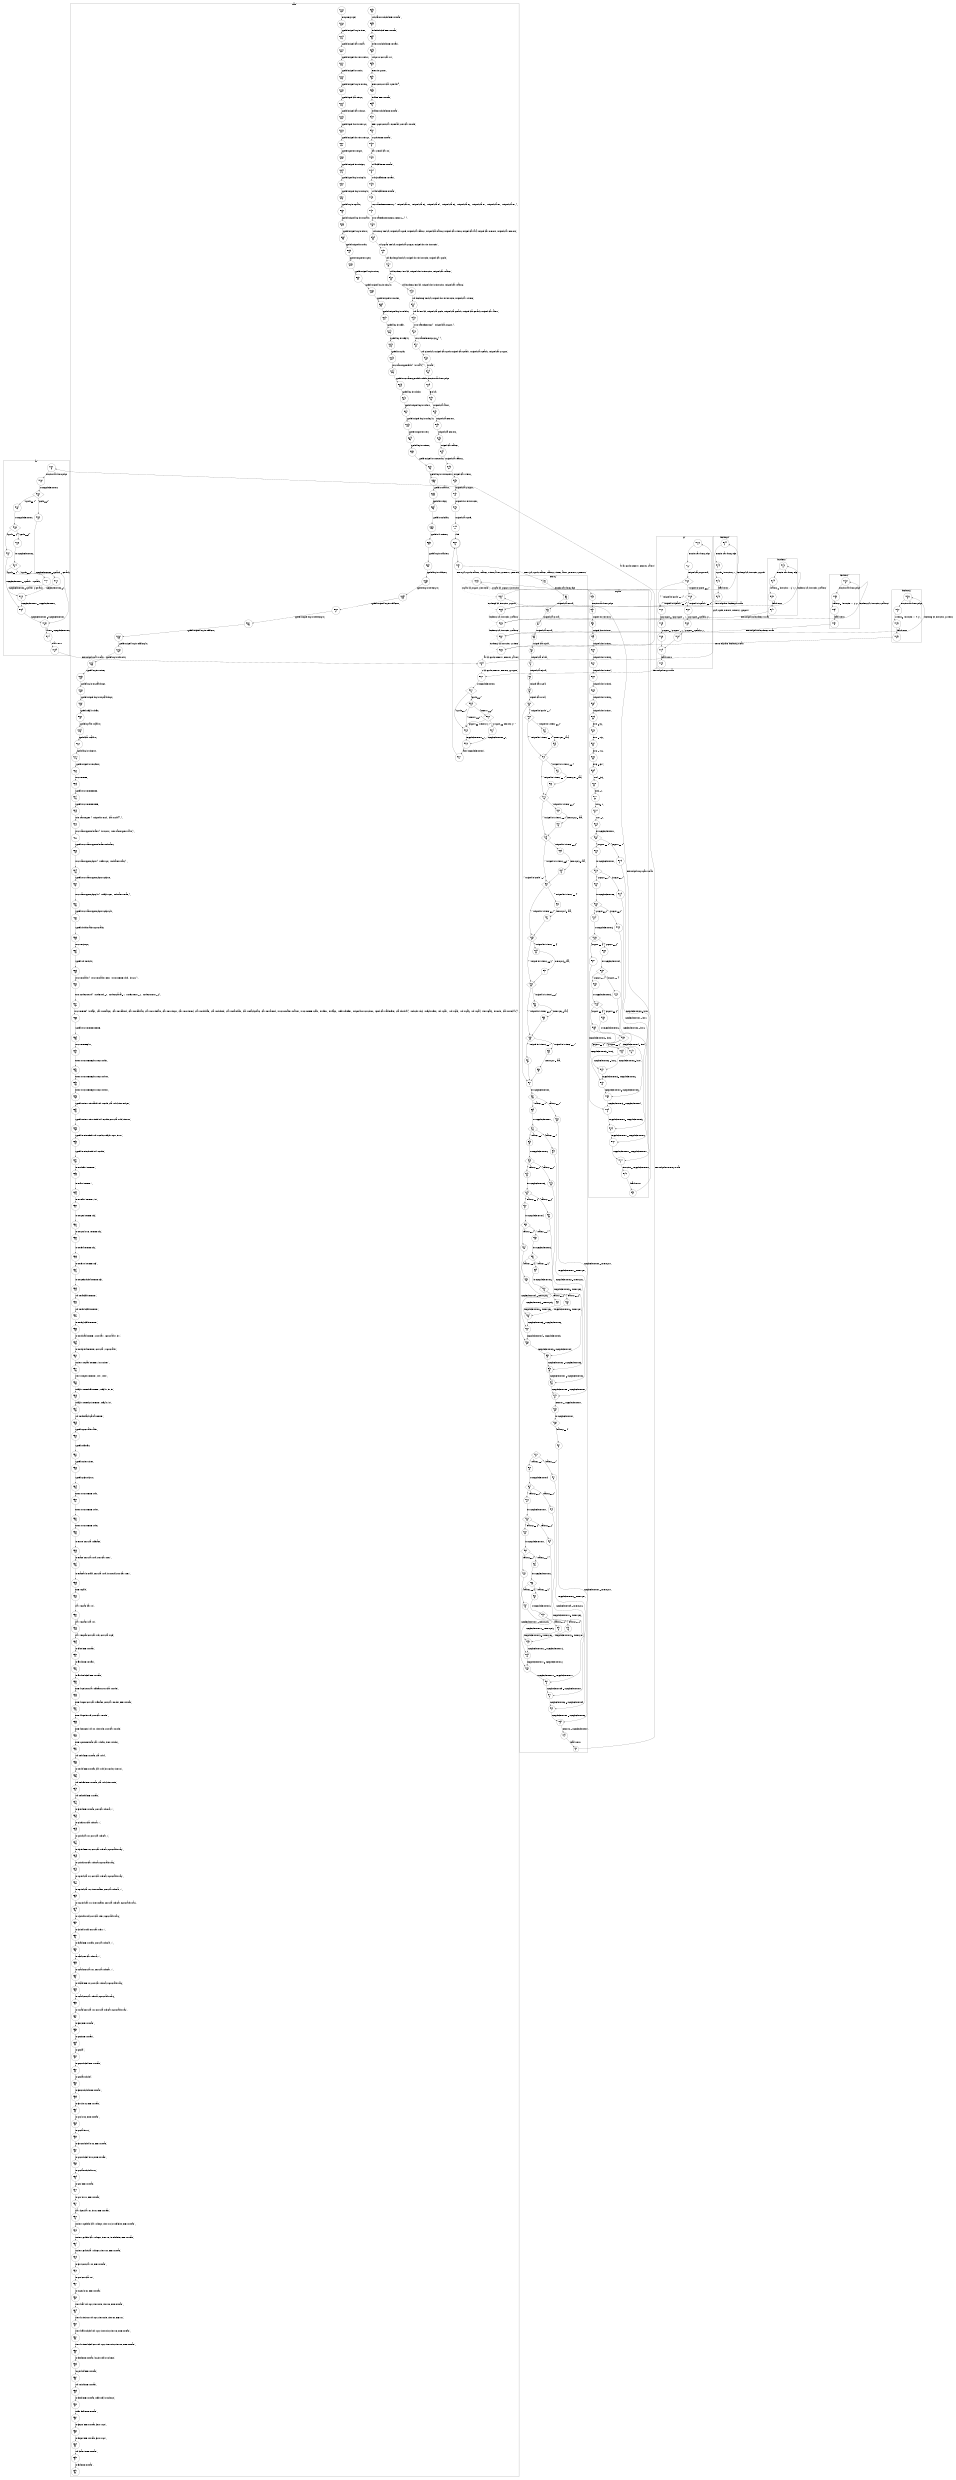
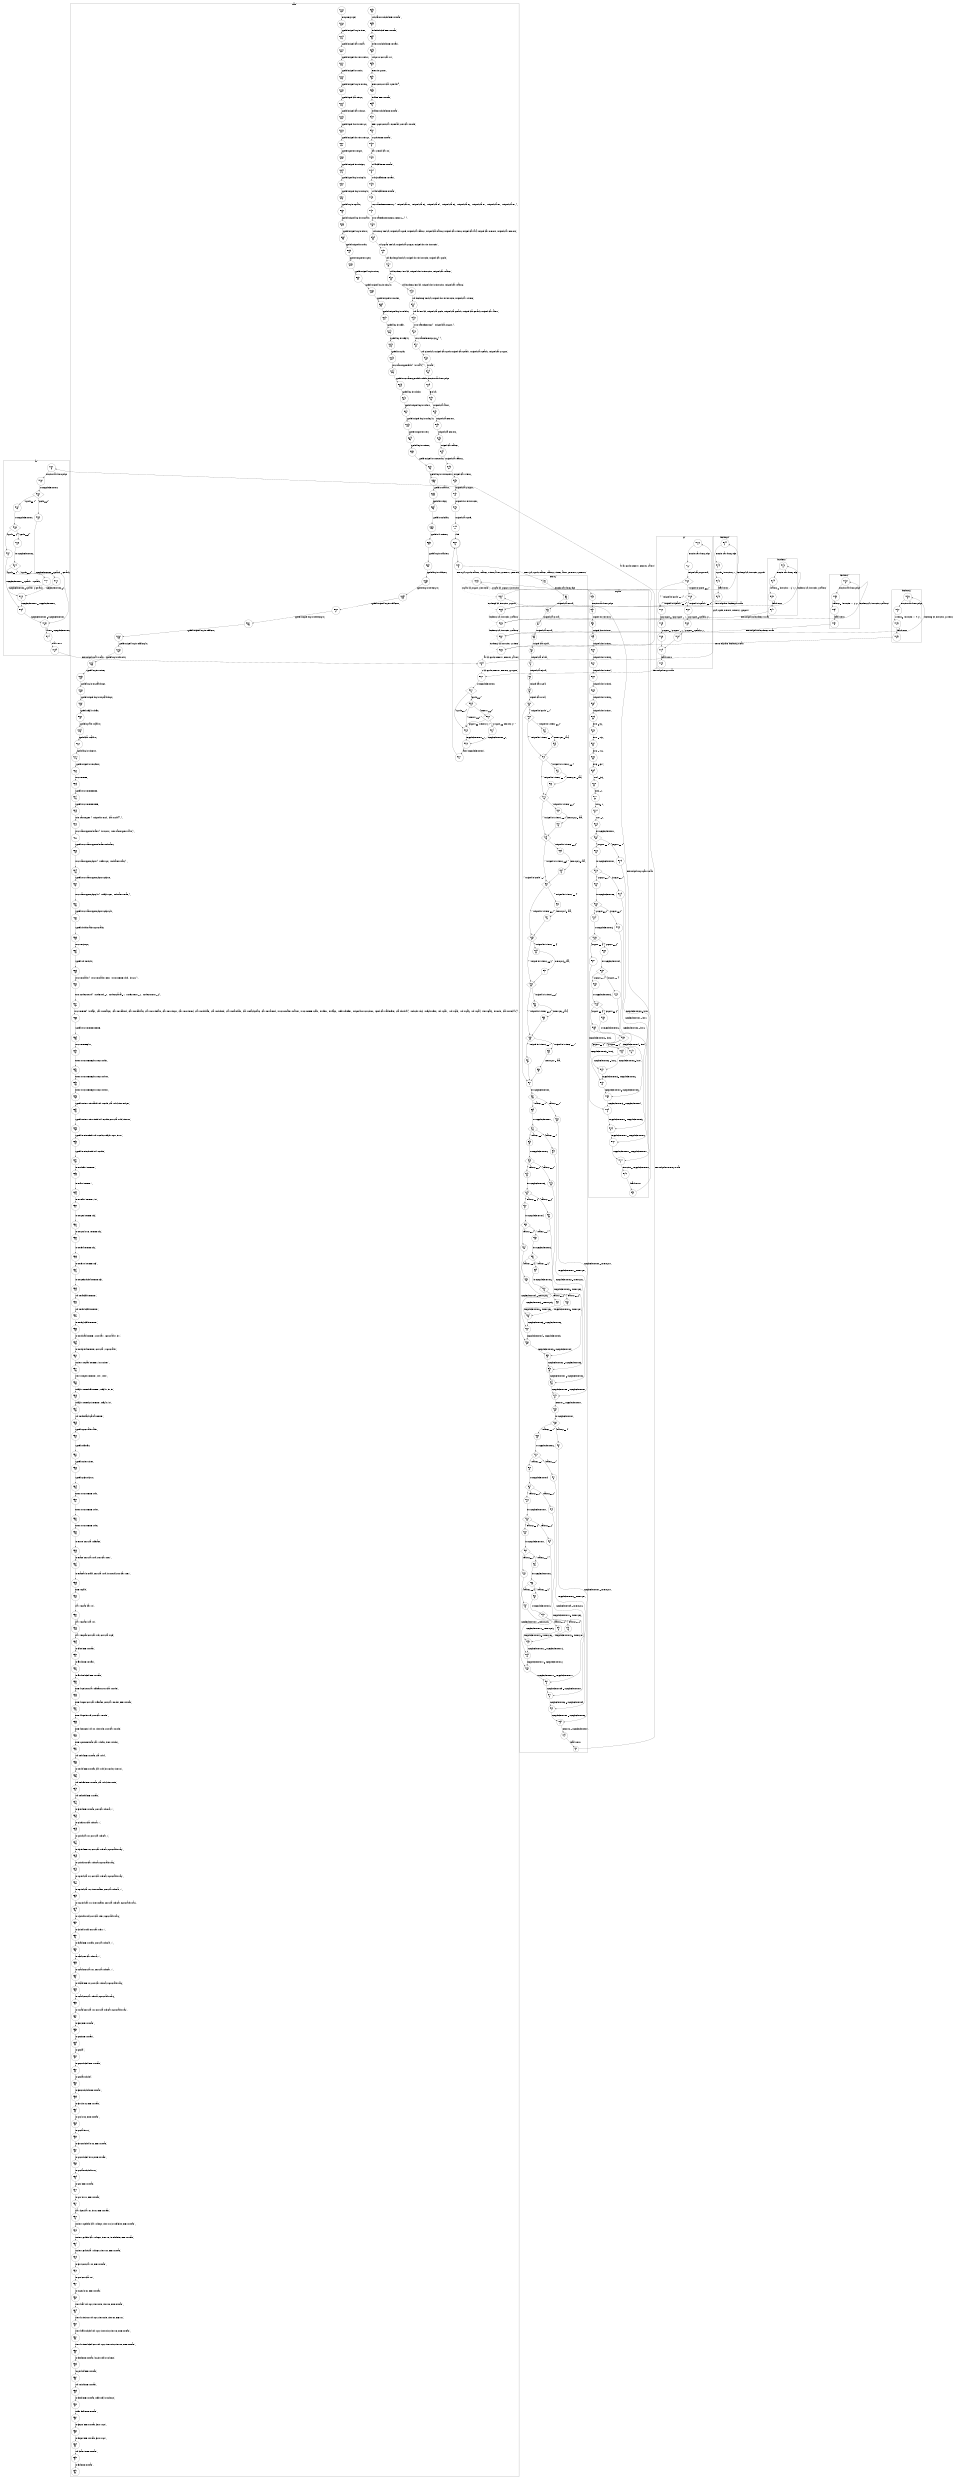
none -> (537, 1436)
